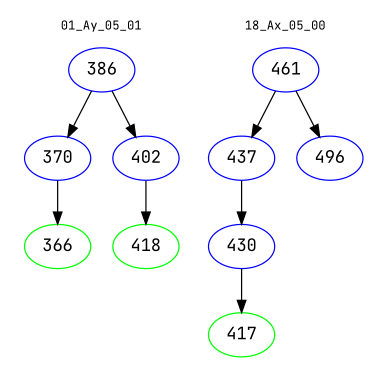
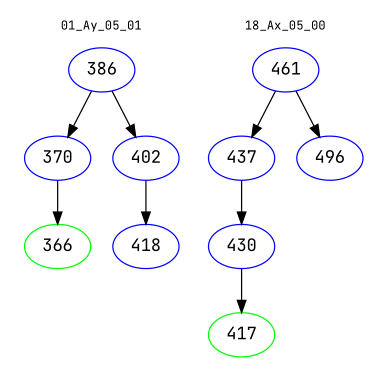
(146, 247) -> (146, 247)
